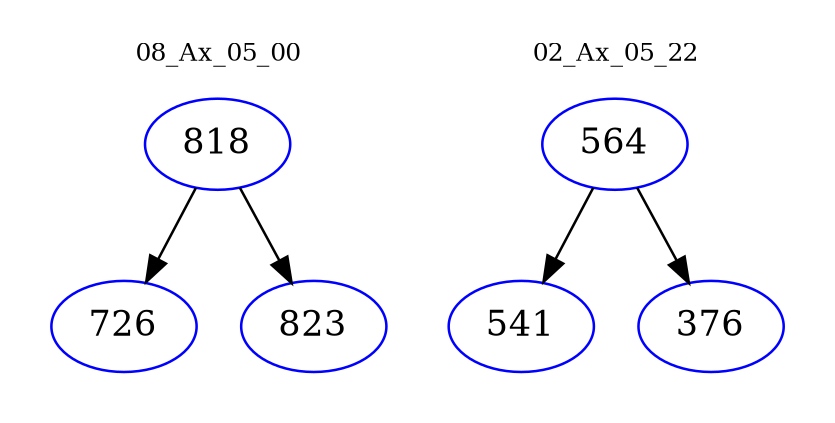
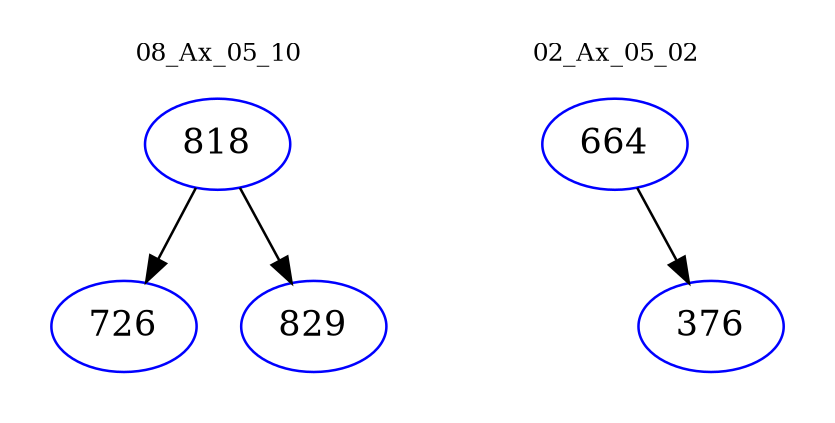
(219, 54) -> (219, 54)
(616, 54) -> (616, 54)
(615, 144) -> (615, 144)
(314, 326) -> (314, 326)
(521, 326) -> none
